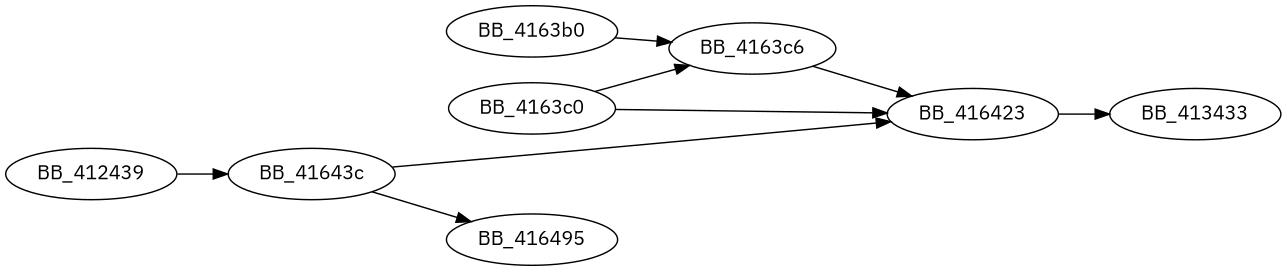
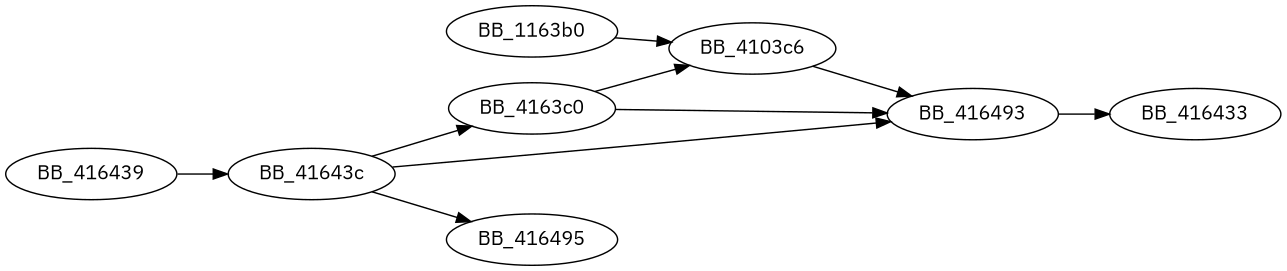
(532, 31) -> (532, 31)
(752, 48) -> (752, 48)
(973, 114) -> (973, 114)
(1195, 114) -> (1195, 114)
none -> (415, 143)
(91, 174) -> (91, 174)
